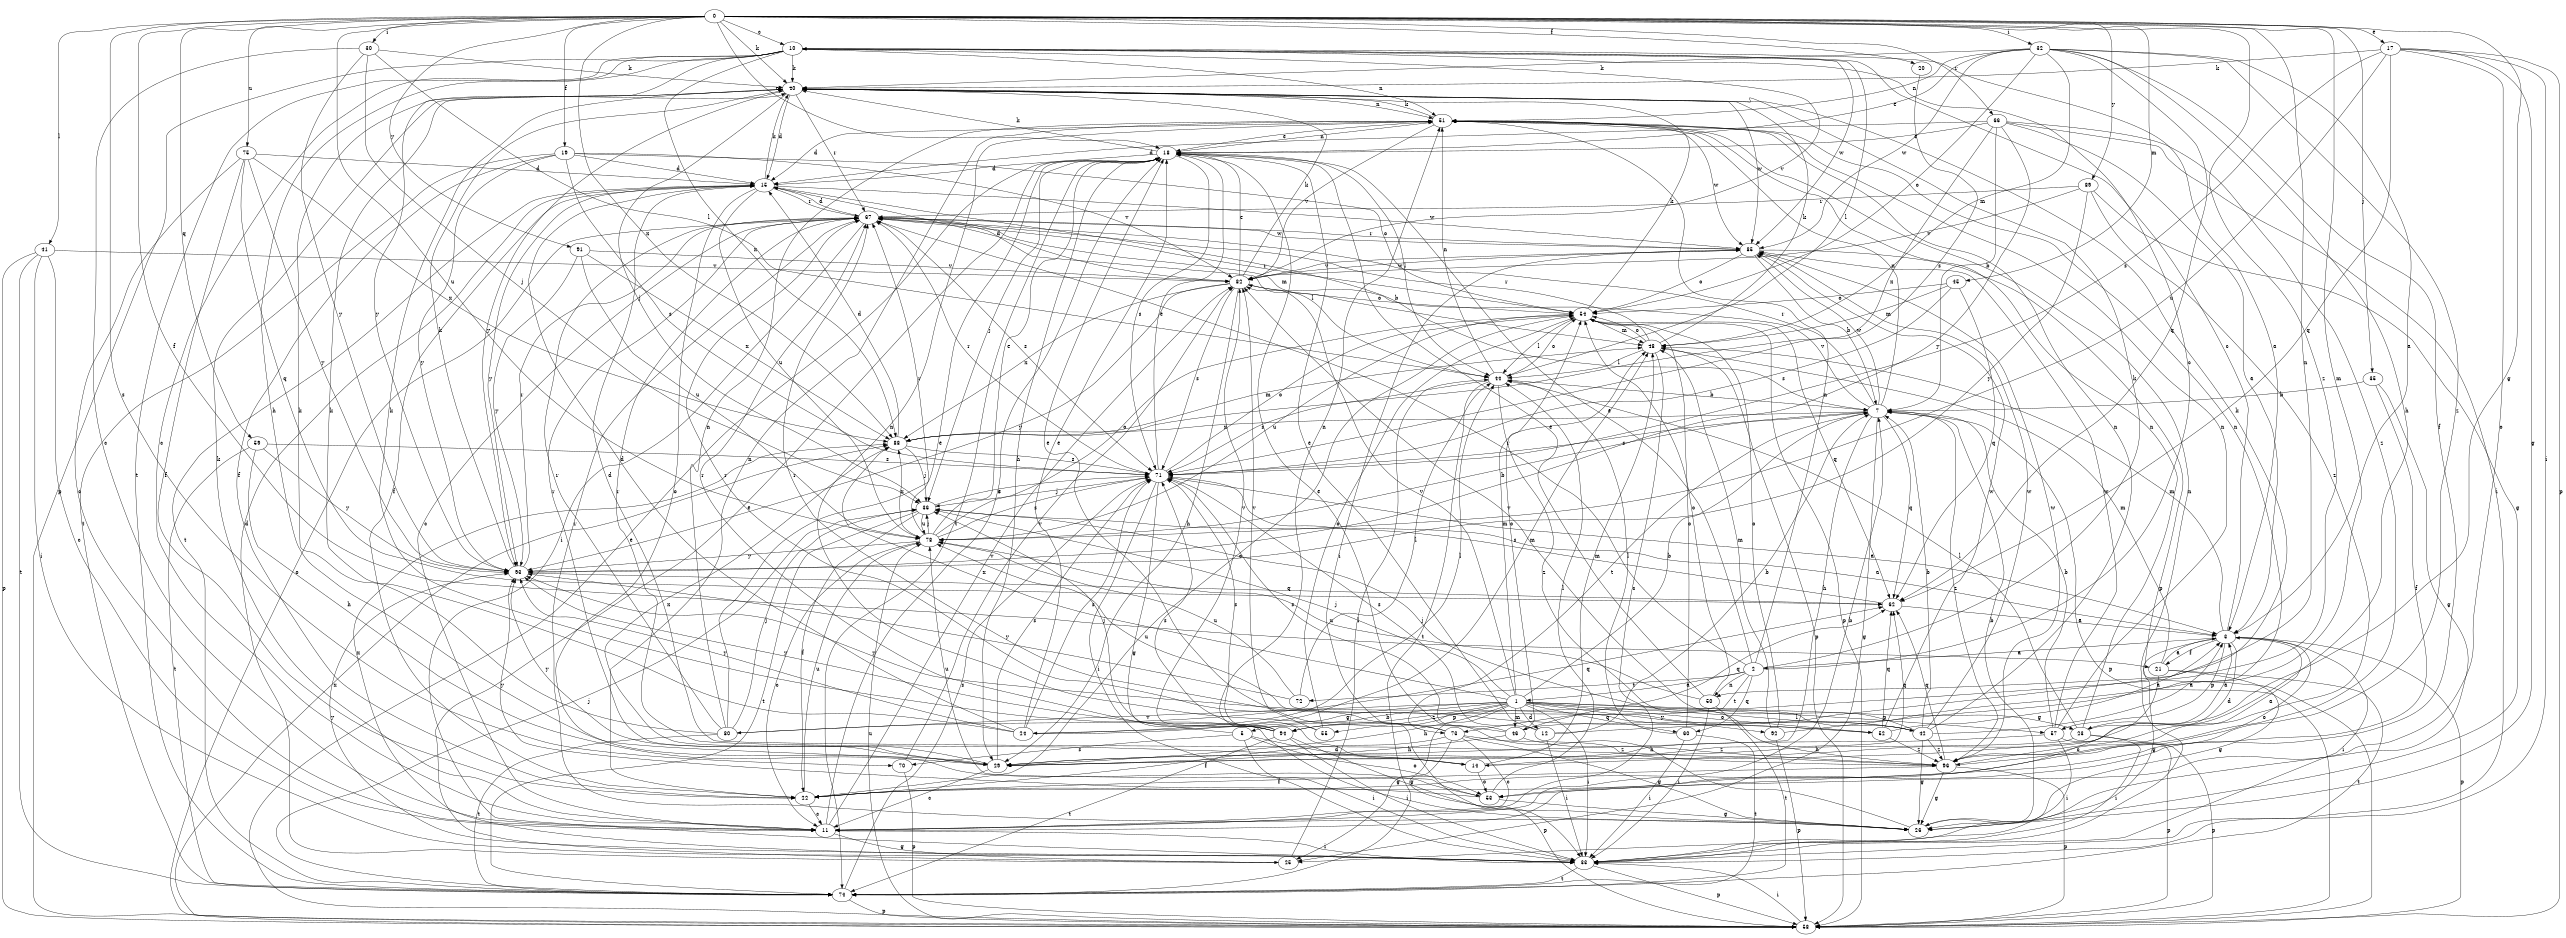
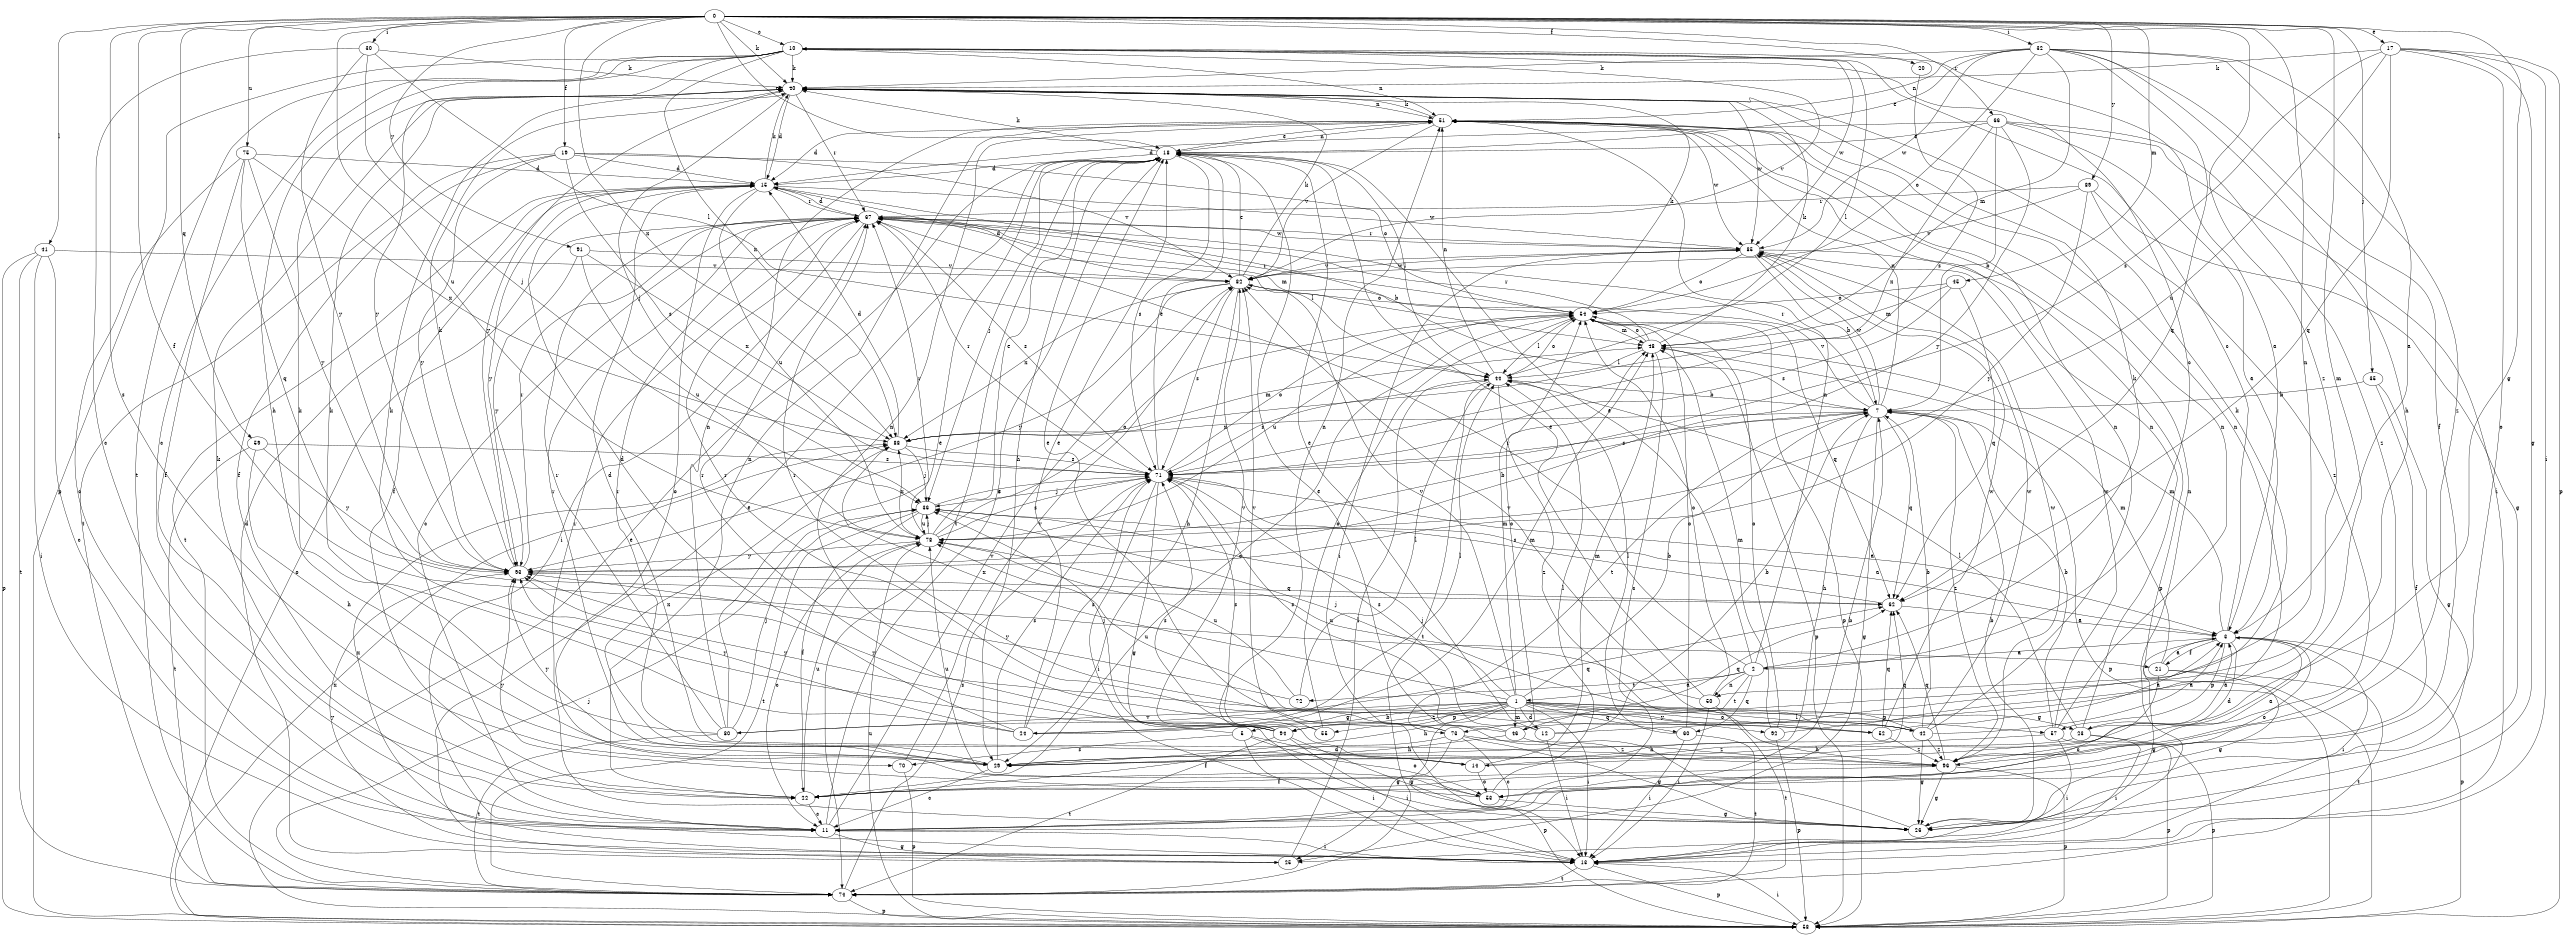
(1584, 863) -> (1584, 863)
